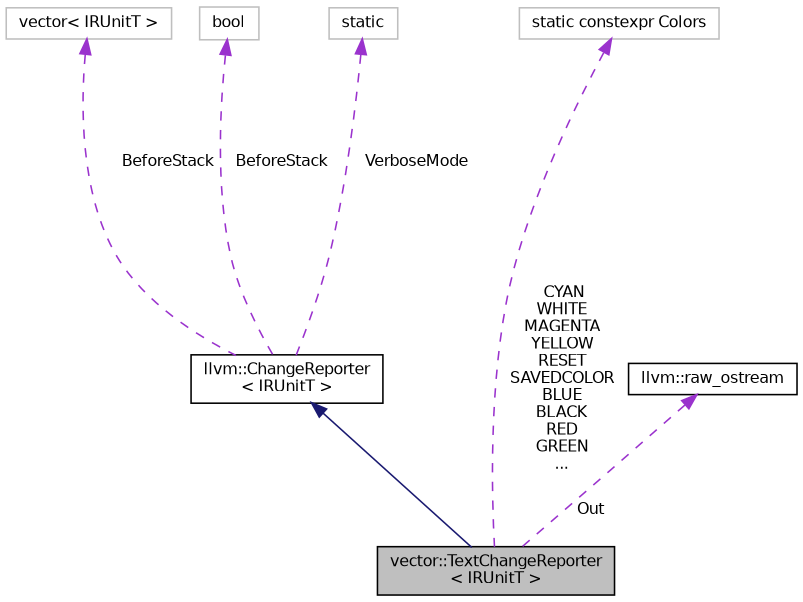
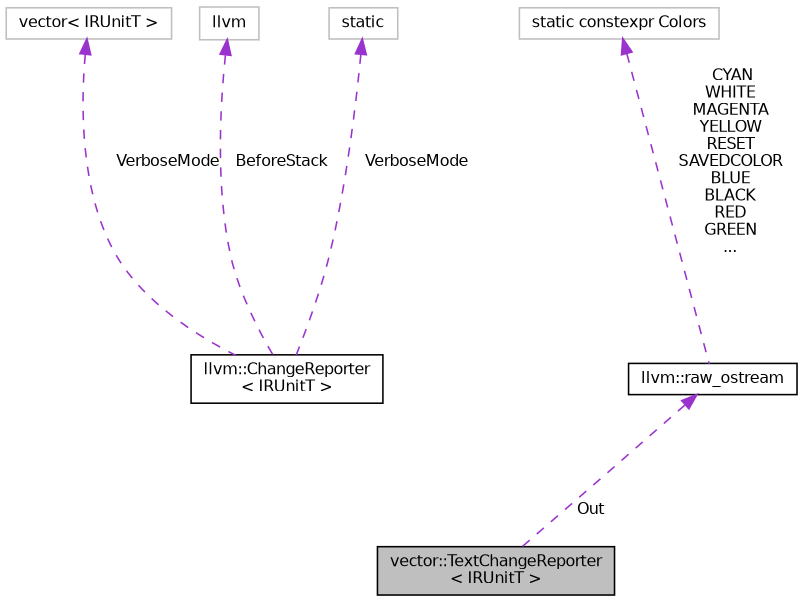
(229, 23) -> (229, 23)
(166, 162) -> (166, 162)
(509, 291) -> (668, 209)
(397, 480) -> none
